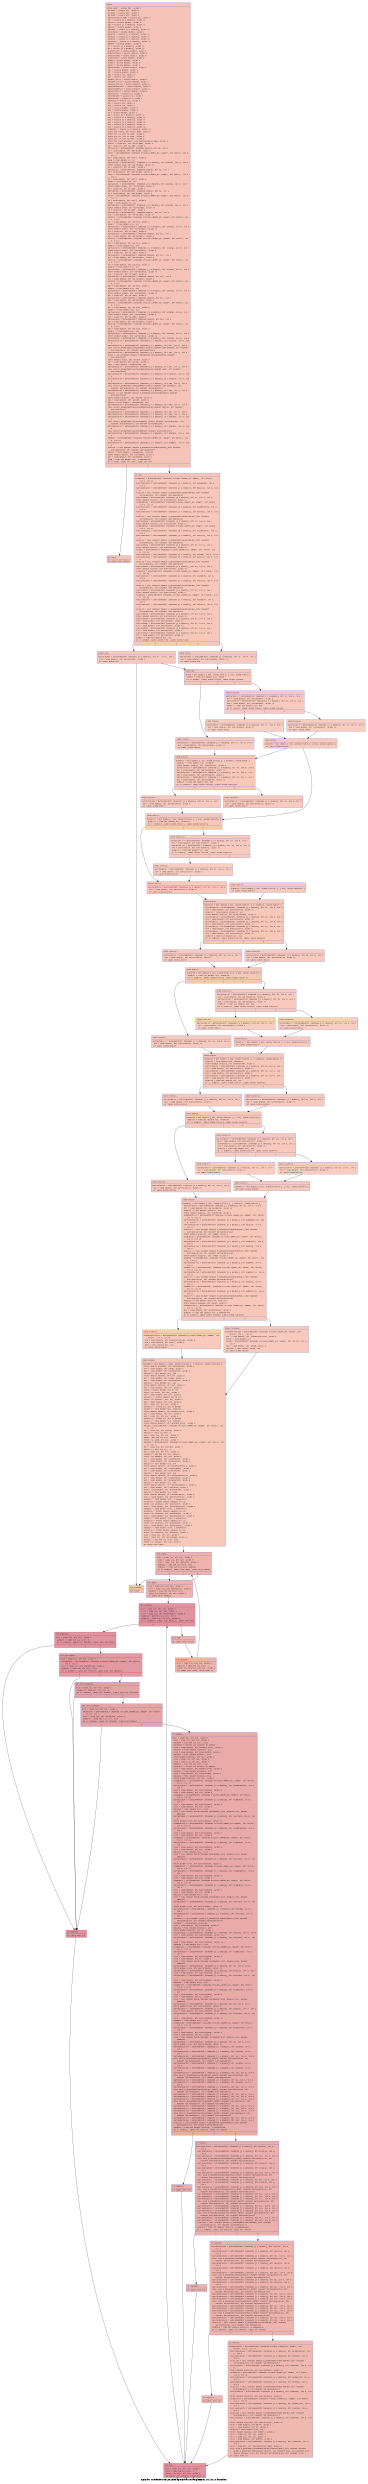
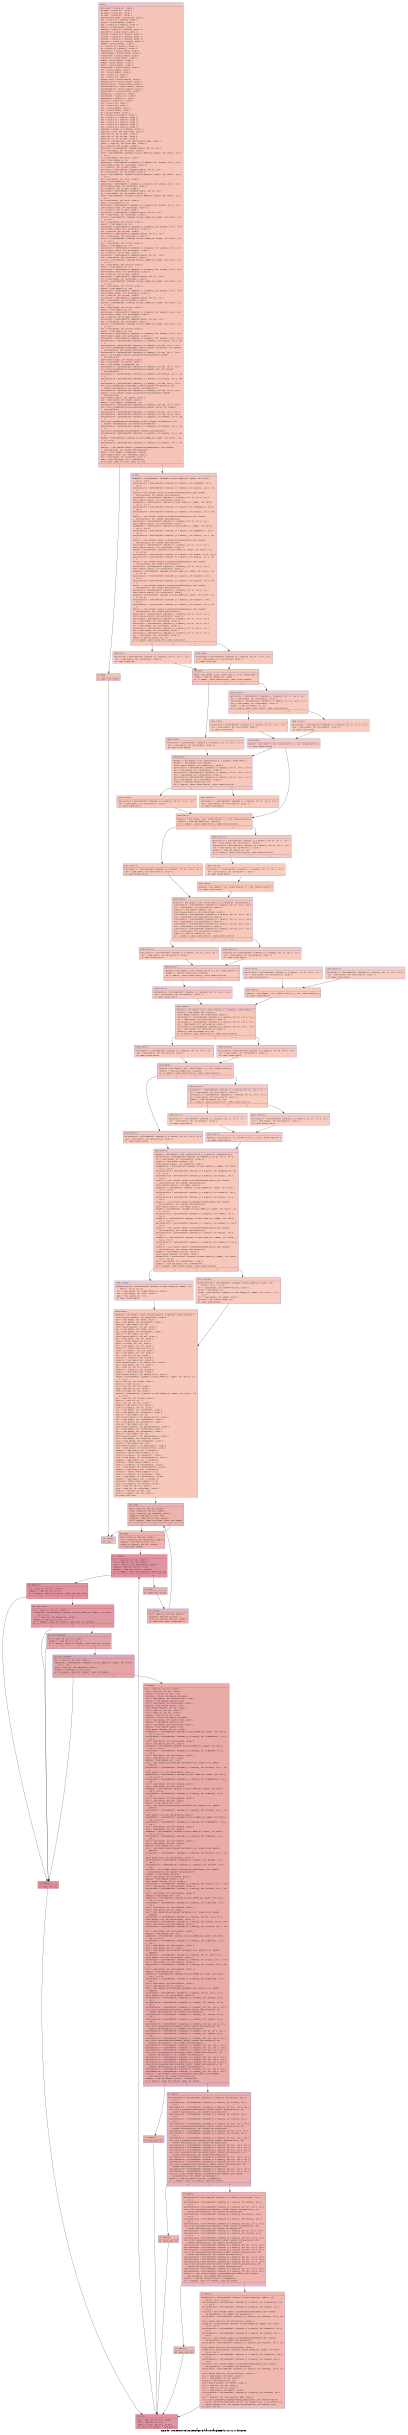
(190, 878) -> (240, 878)
(256, 1000) -> none
(136, 1124) -> (108, 1108)
